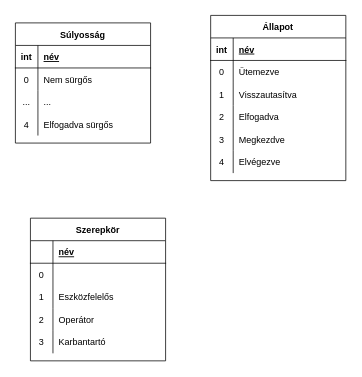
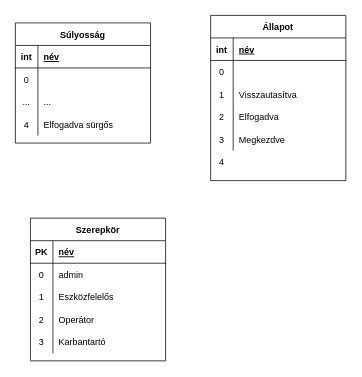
(289, 72) -> none
(94, 79) -> none
(289, 162) -> none
none -> (42, 252)
none -> (109, 274)
